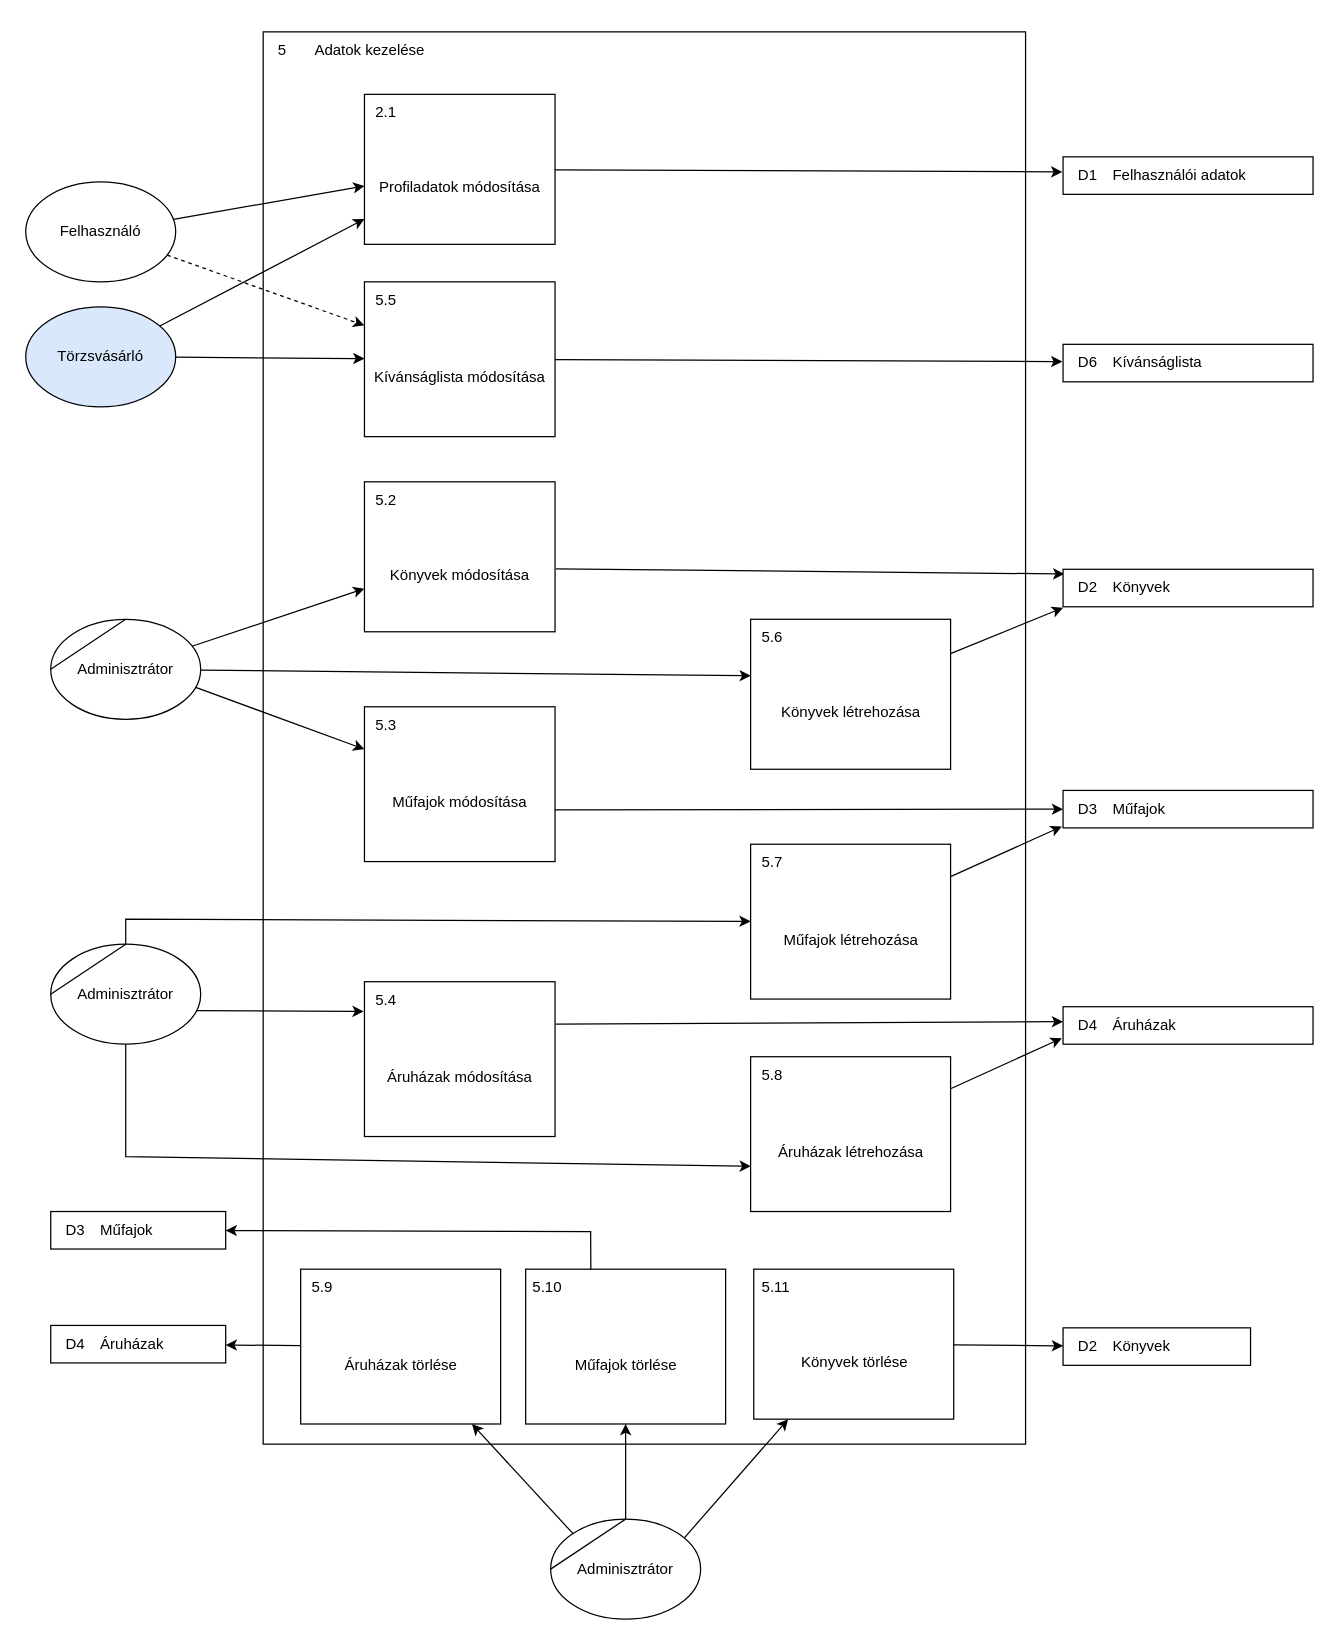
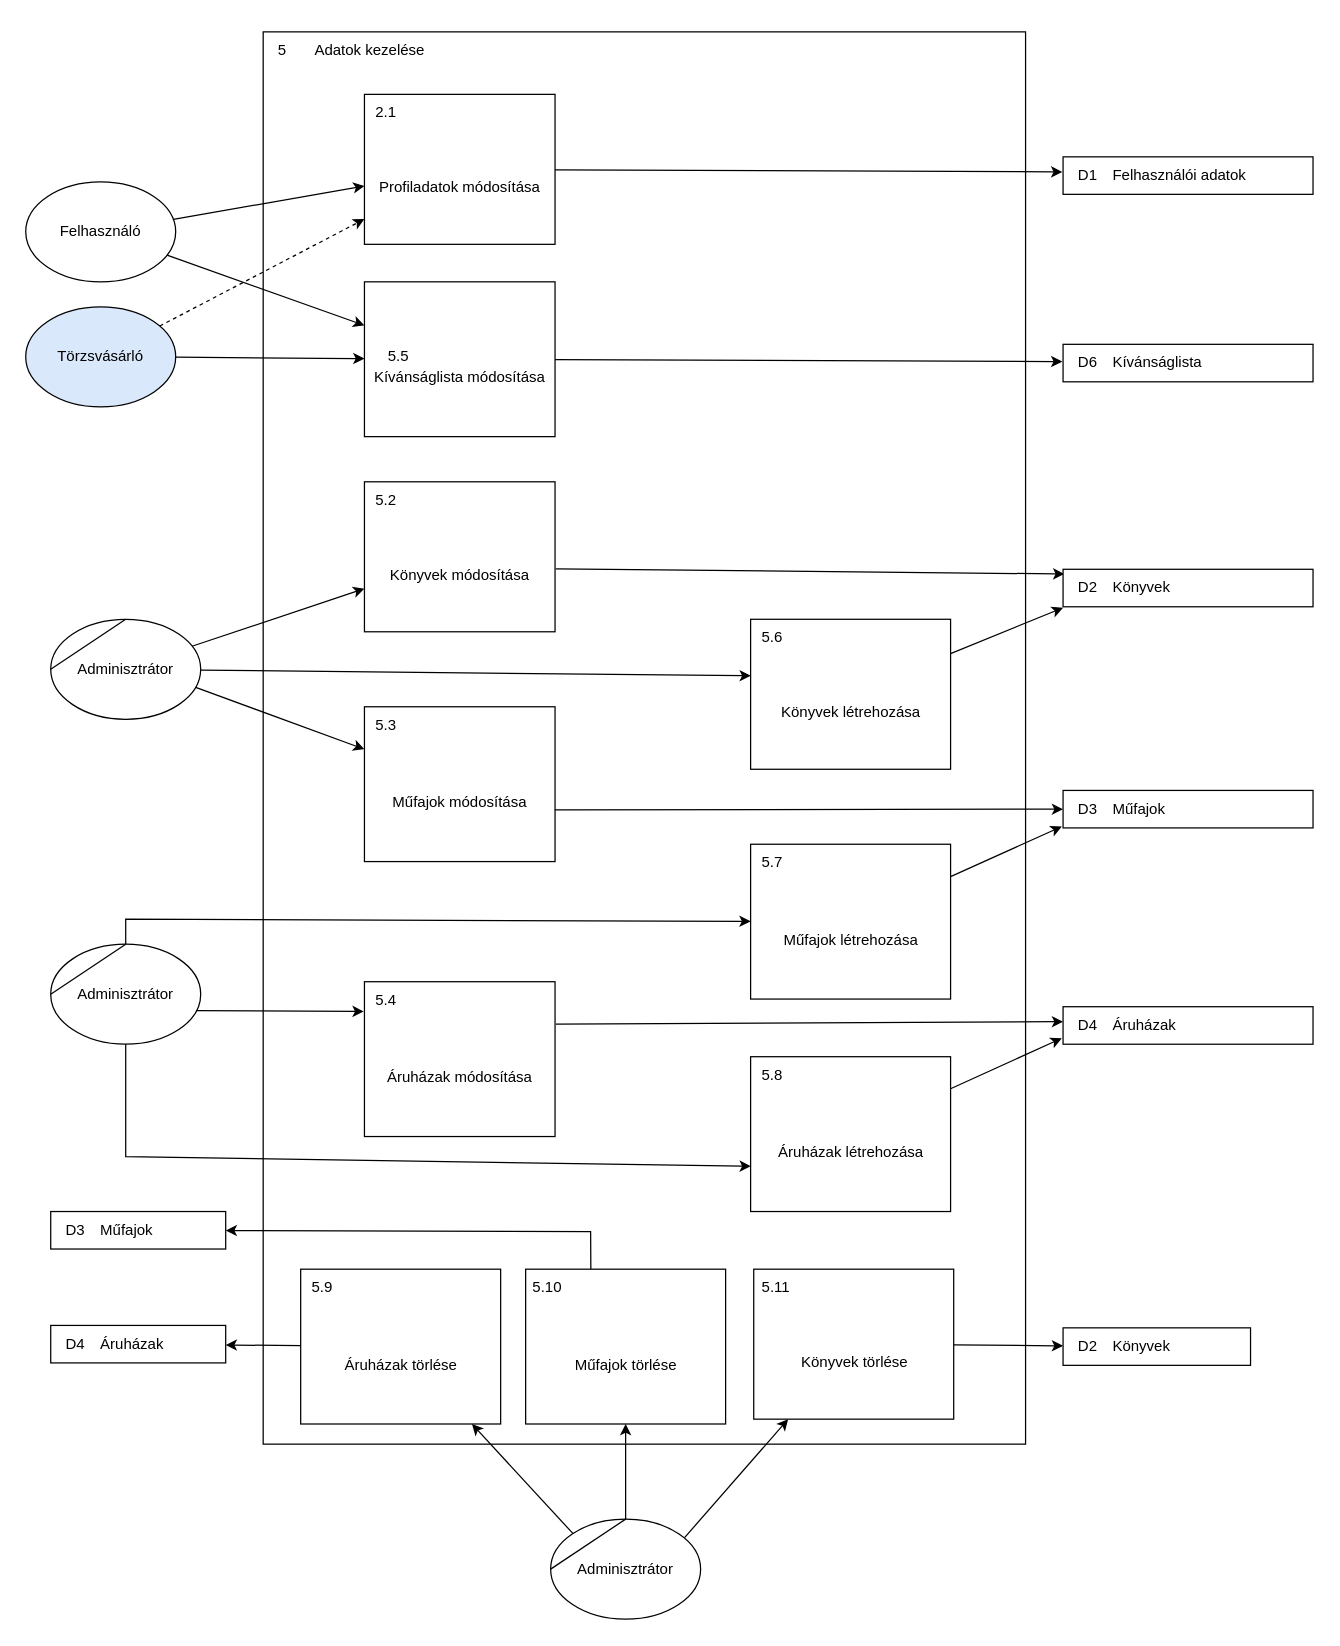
(259, 274) -> (259, 274)
(262, 289) -> (262, 289)
(386, 301) -> (399, 357)
